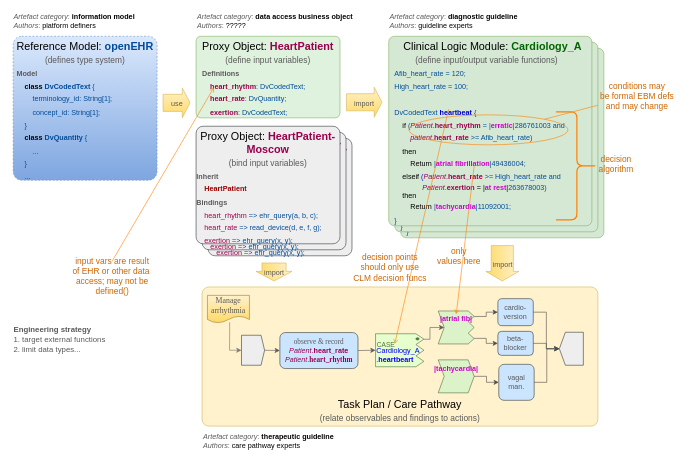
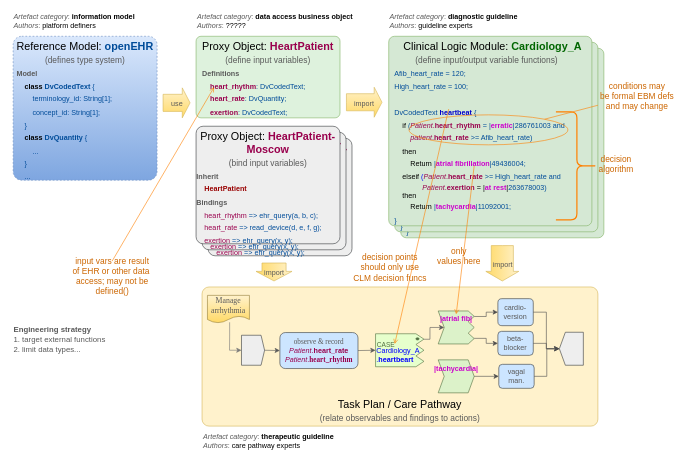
(516, 383) -> (516, 377)
